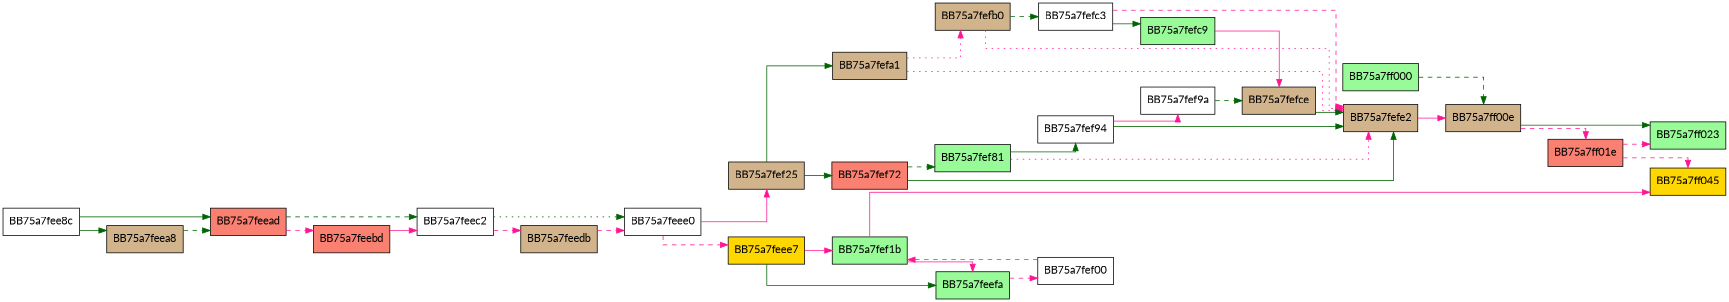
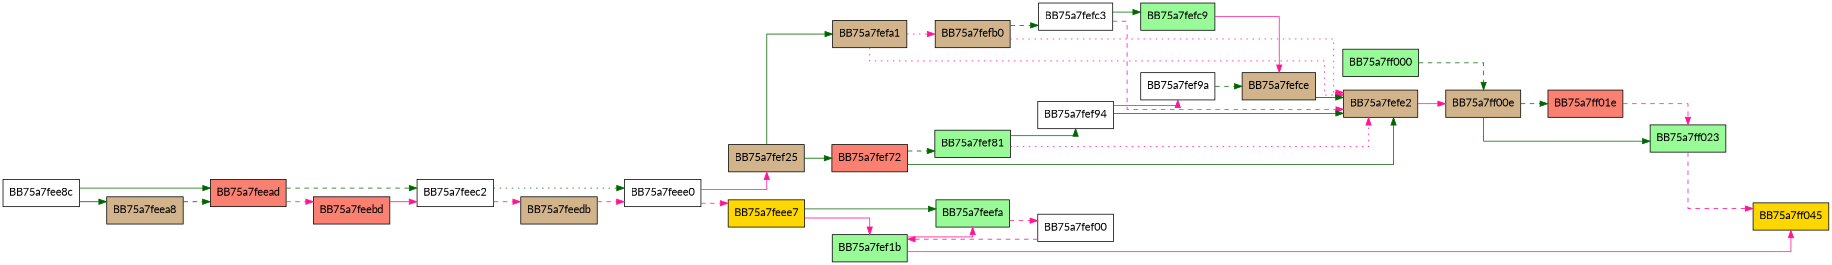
(1555, 128) -> (1530, 104)
(1657, 158) -> (1689, 209)
